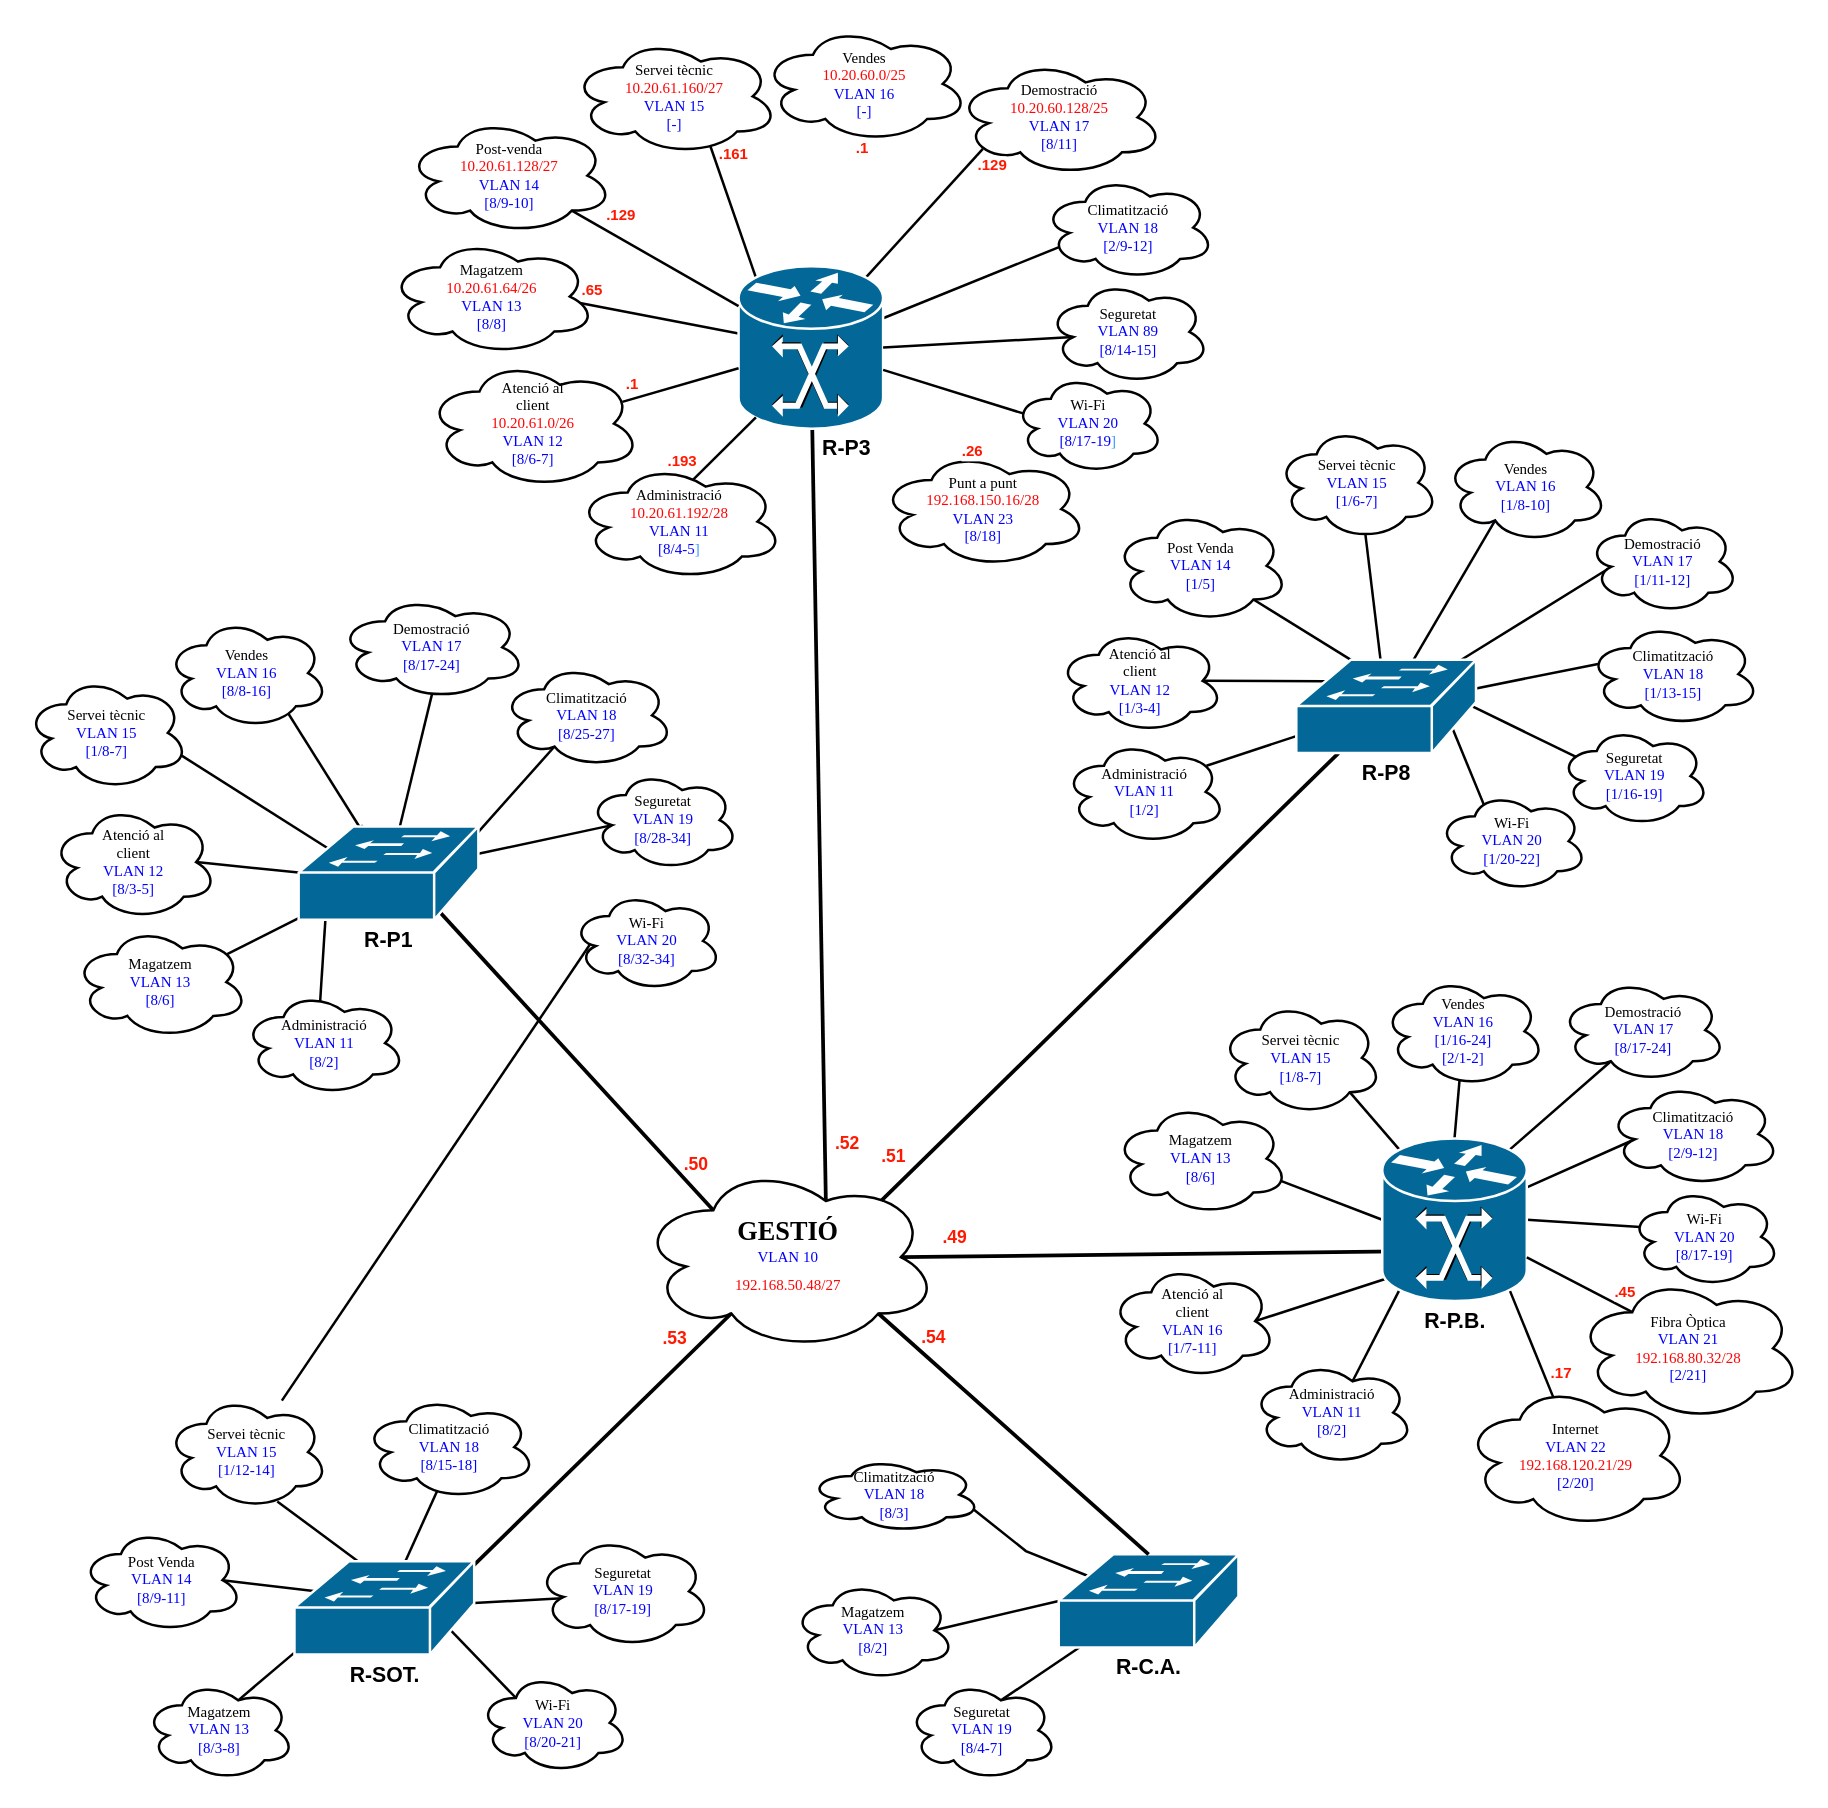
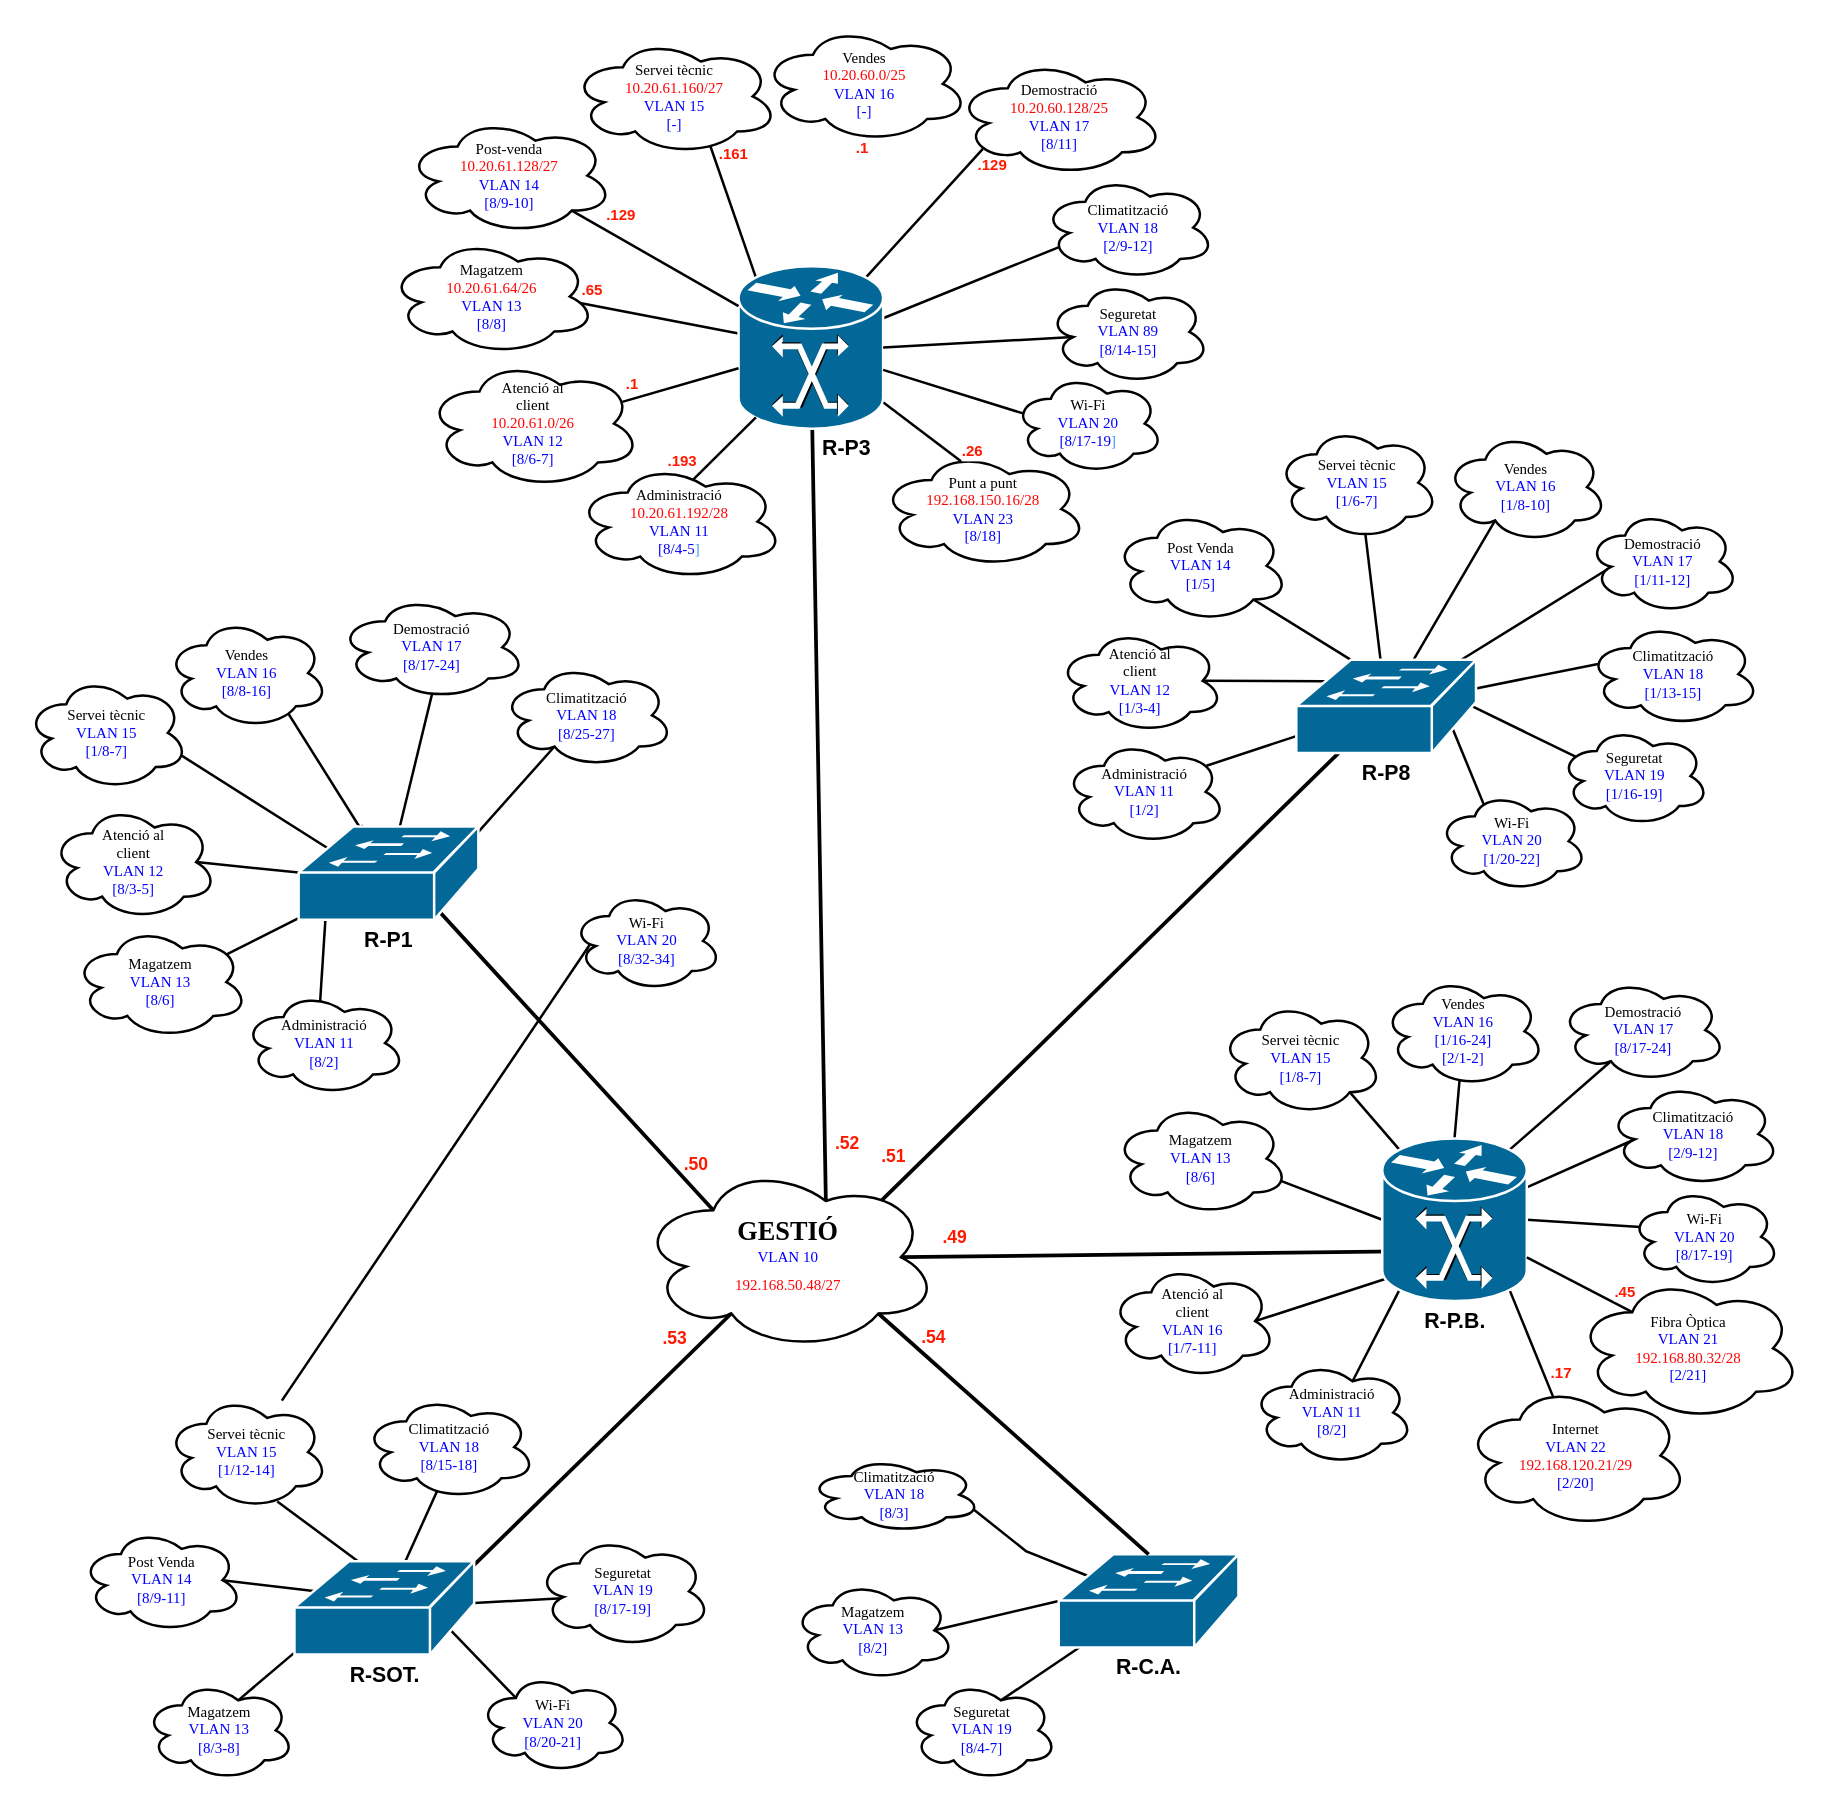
none -> (923, 432)
(663, 820) -> none
(545, 839) -> none
